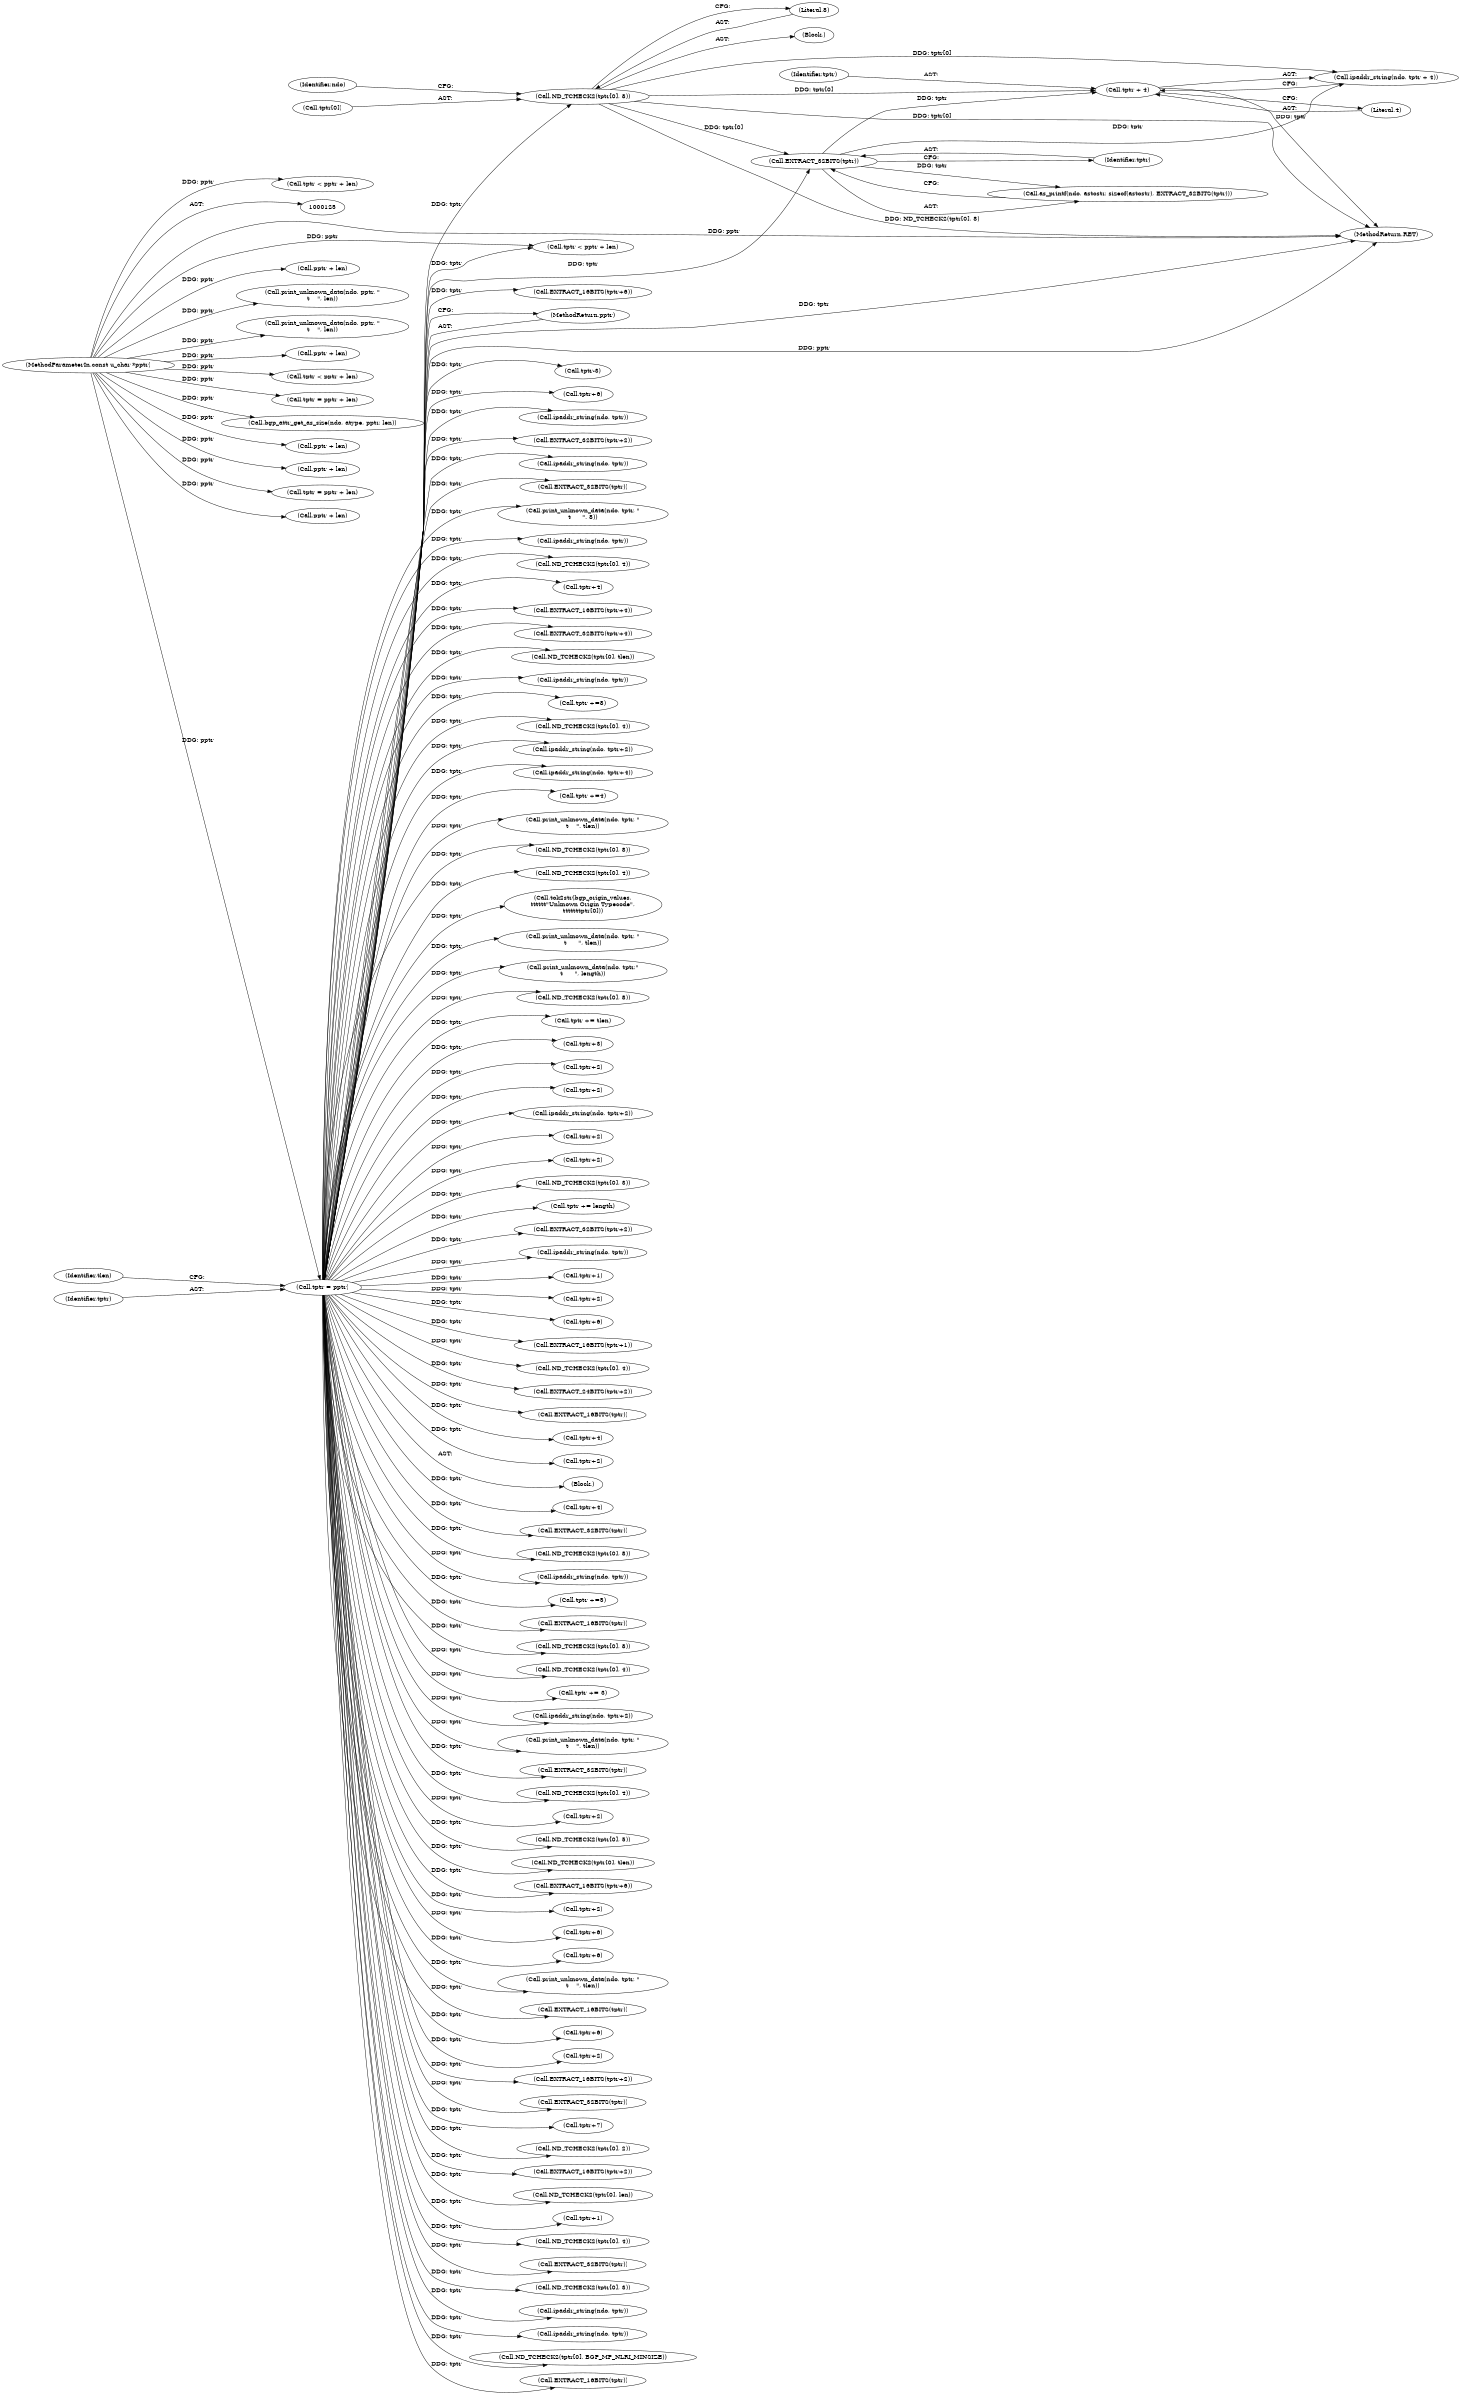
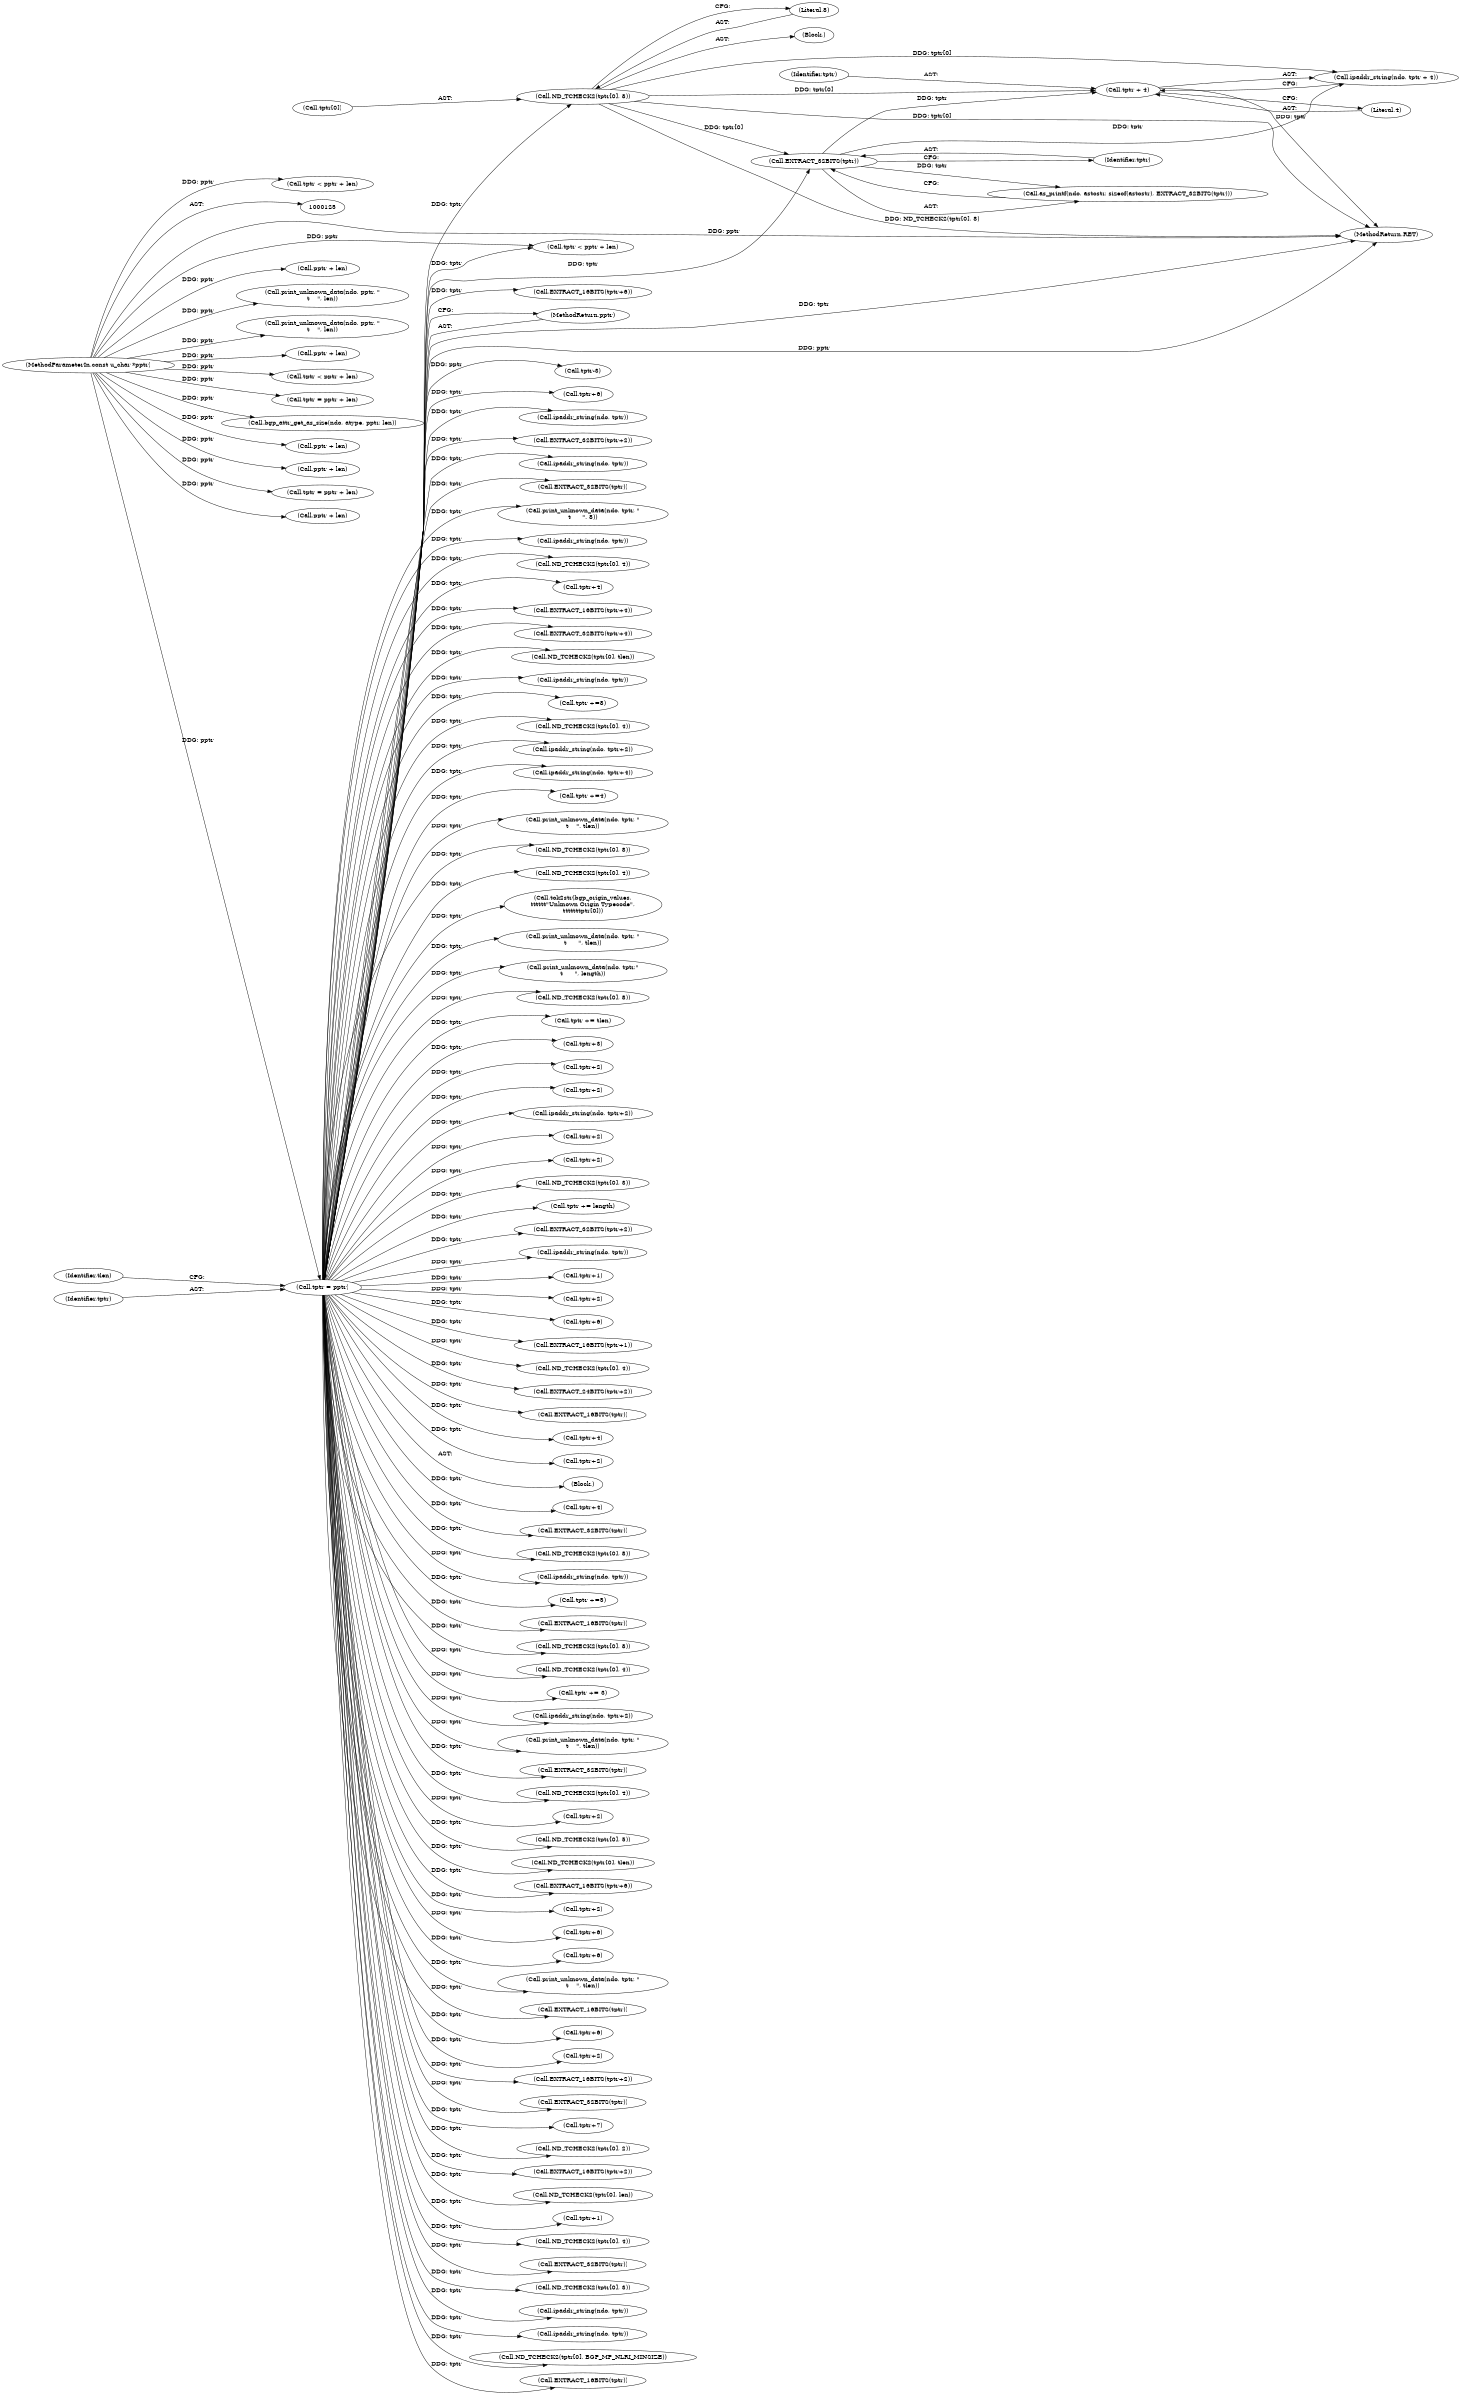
(323, 85) -> none
(447, 365) -> (447, 365)
